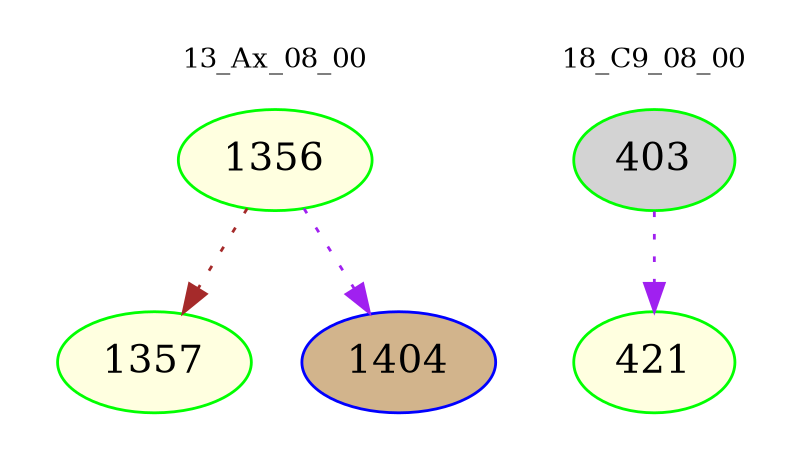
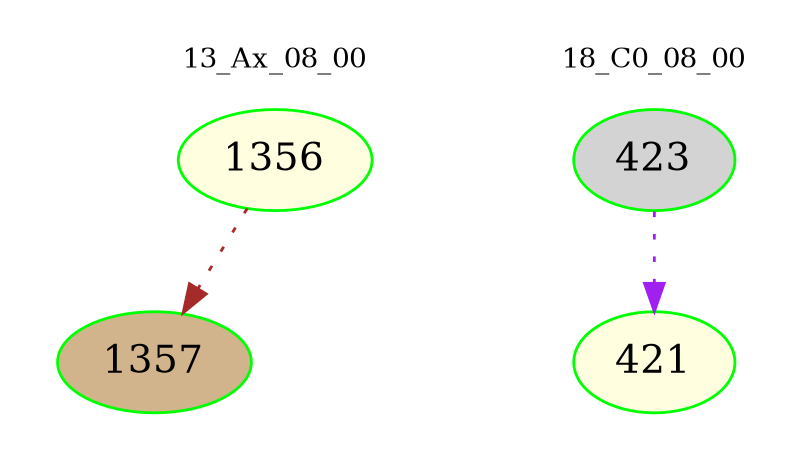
(654, 60) -> (654, 60)
(654, 160) -> (654, 160)
(154, 362) -> (154, 362)
(399, 362) -> none
